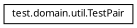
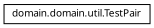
(68, 14) -> (77, 14)
